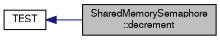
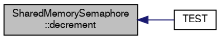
(69, 20) -> (161, 20)
